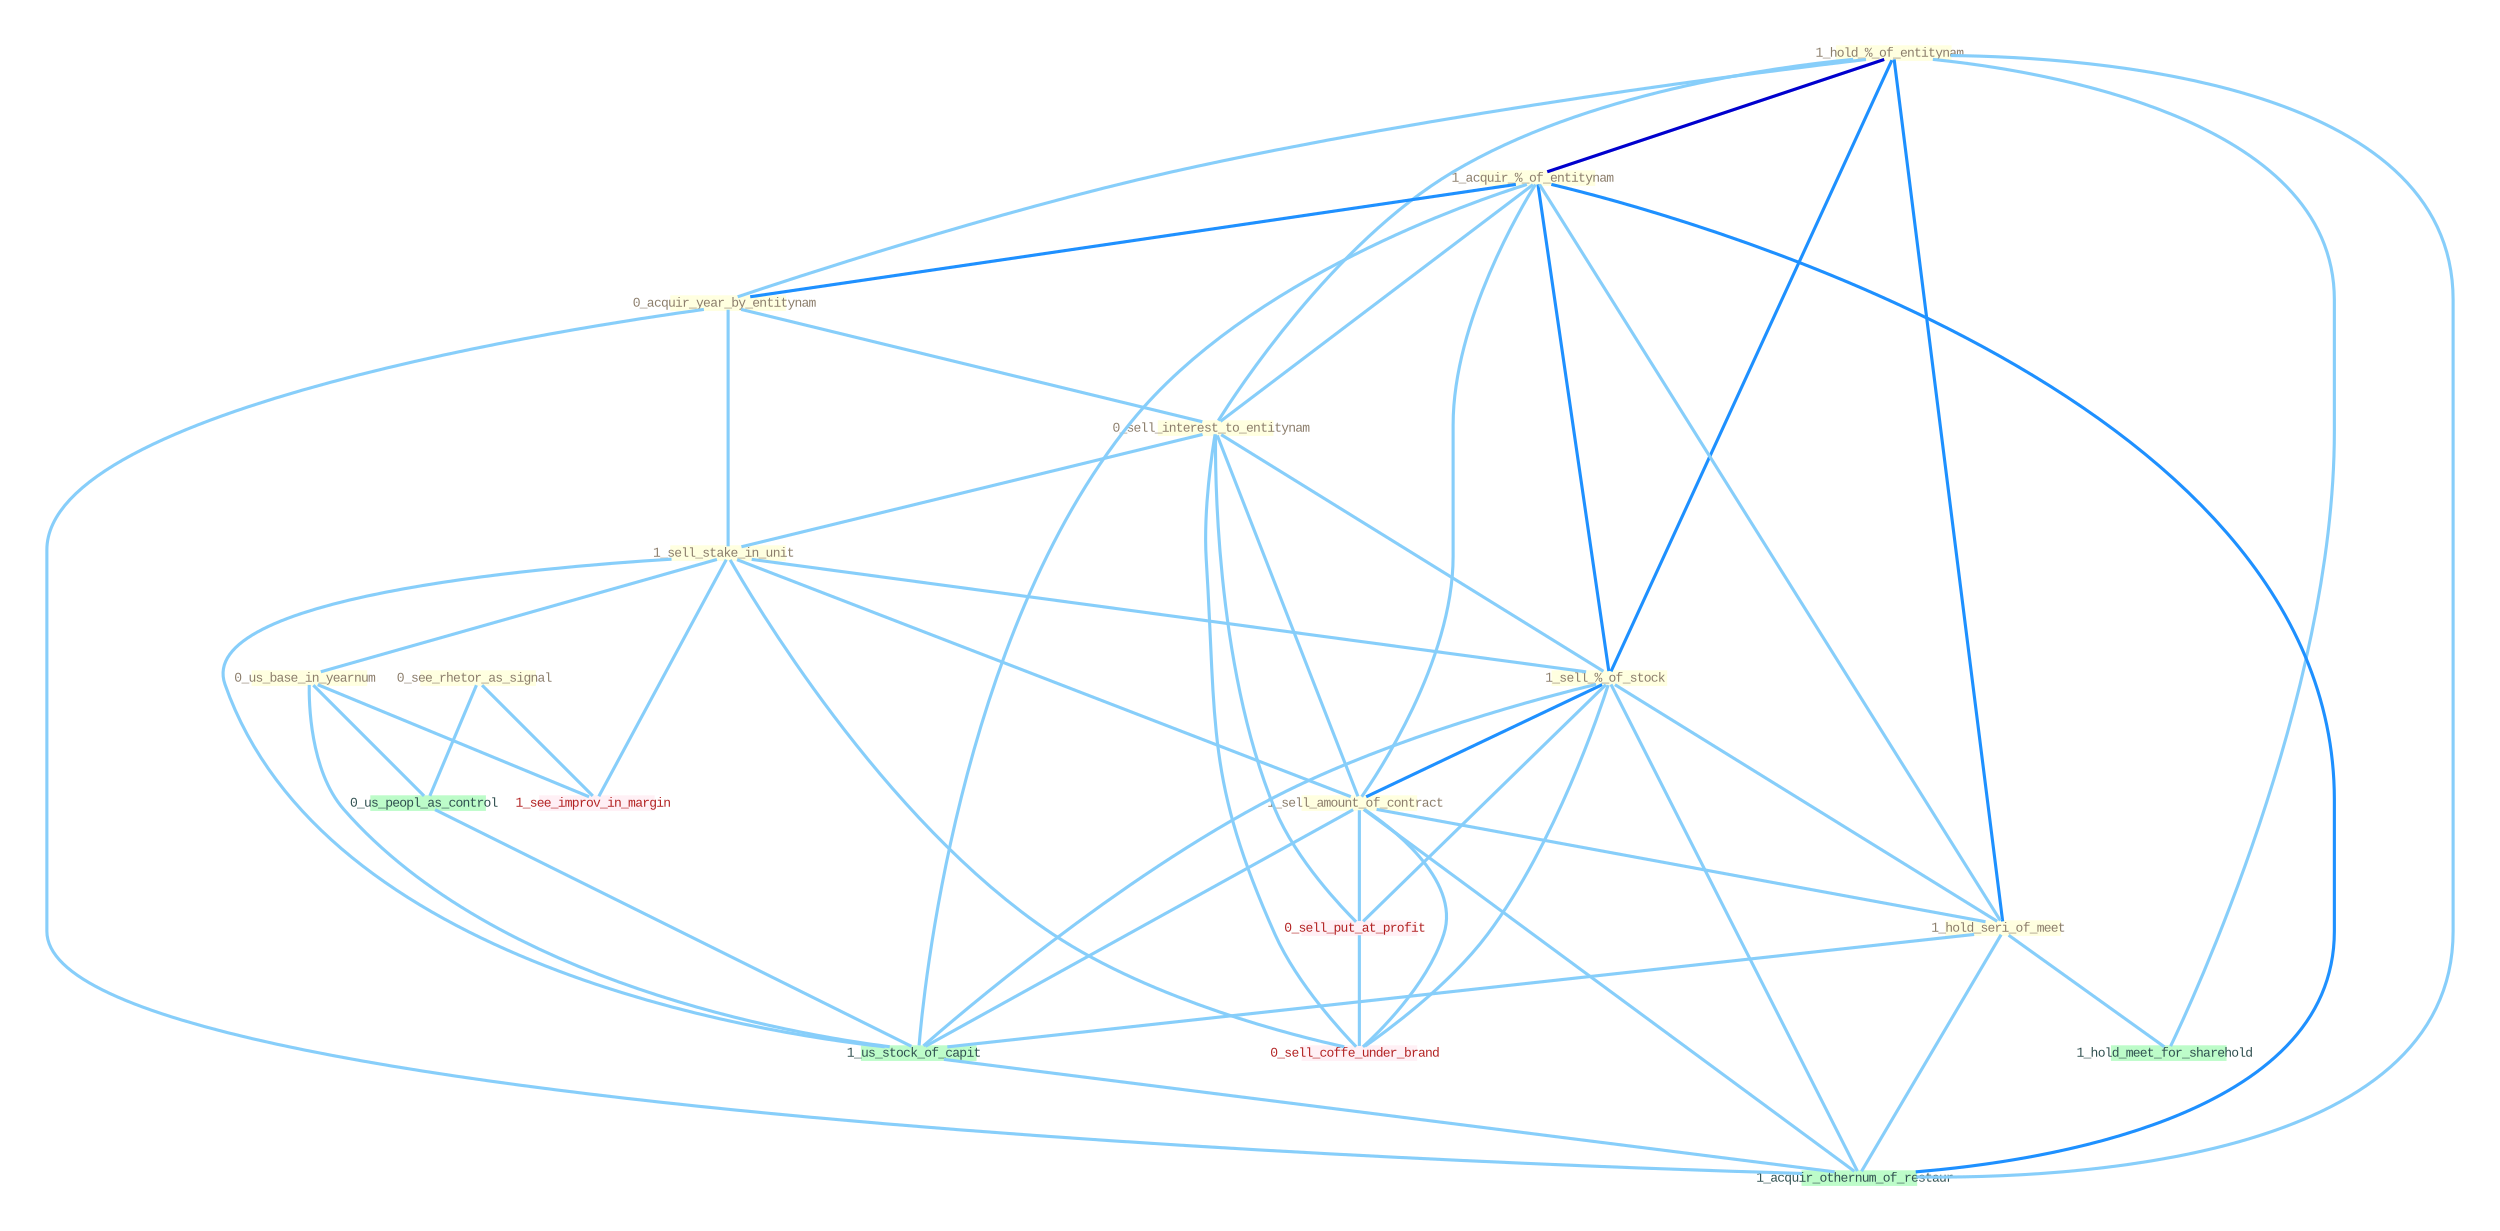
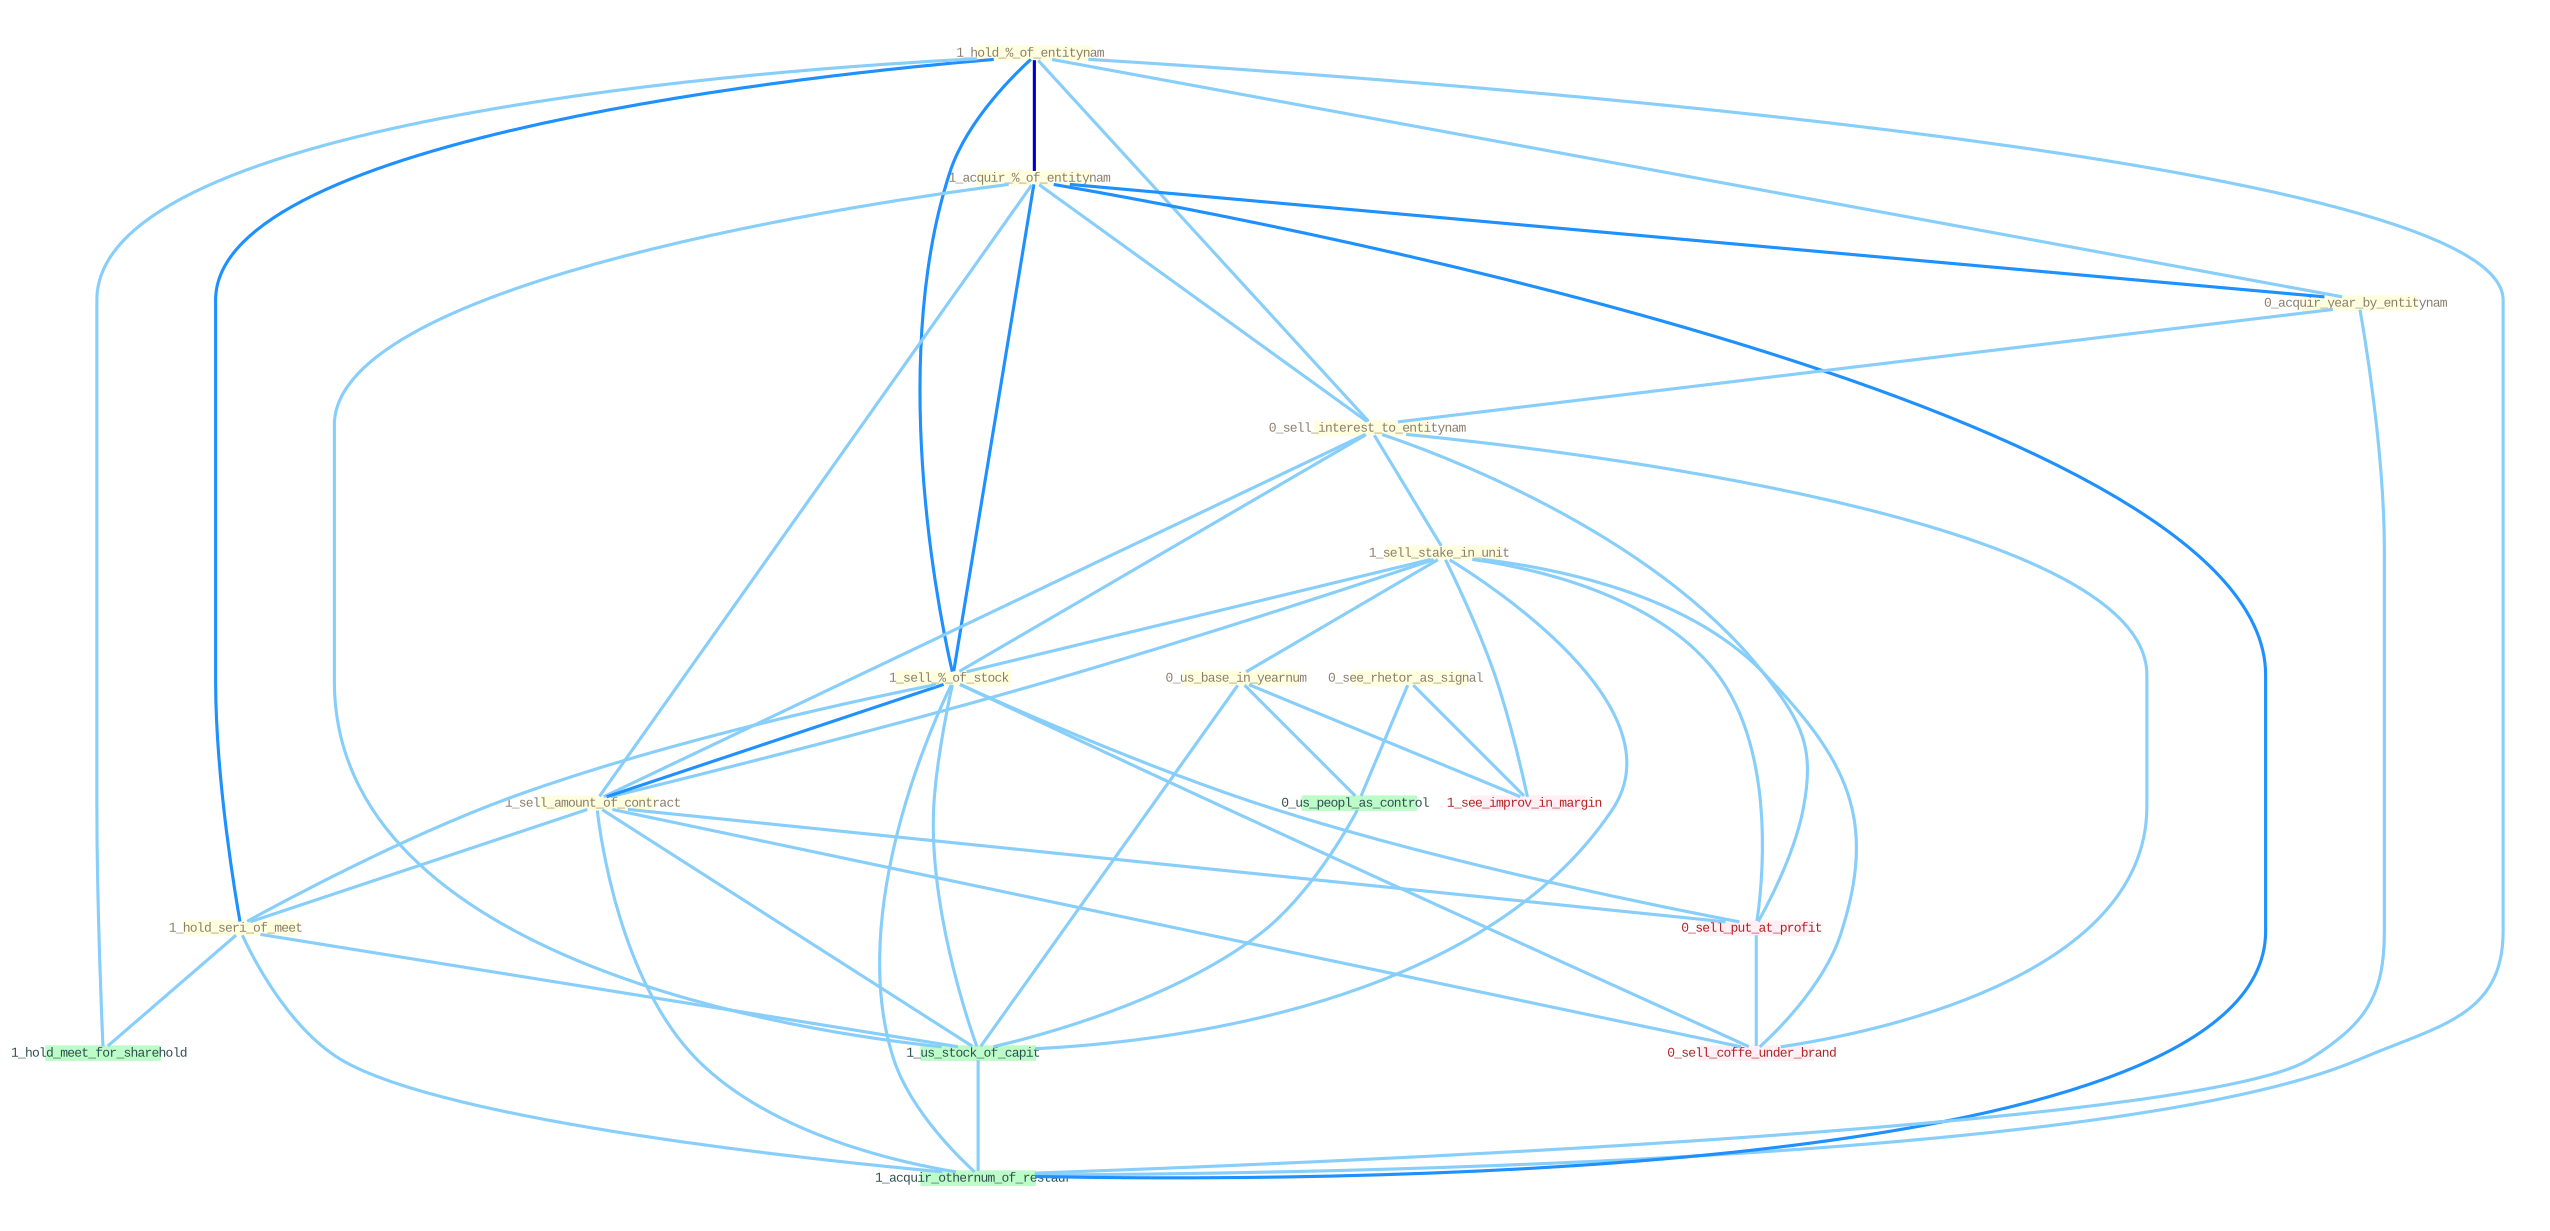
(728, 428) -> (1710, 666)
(1770, 553) -> none
